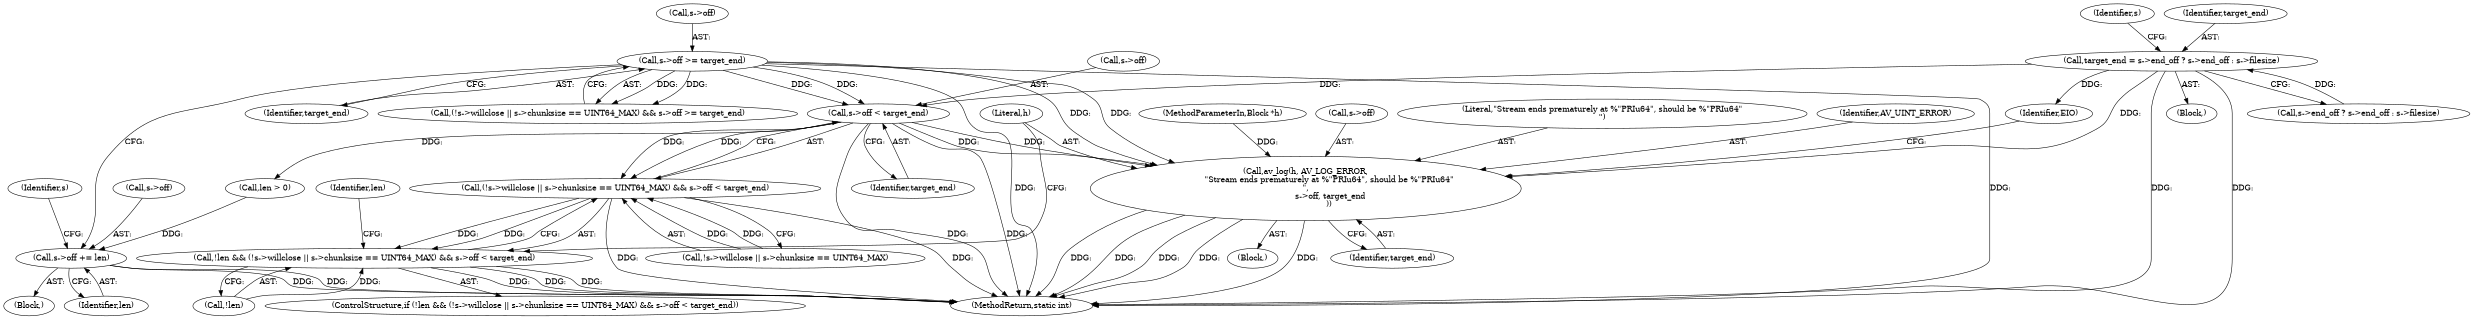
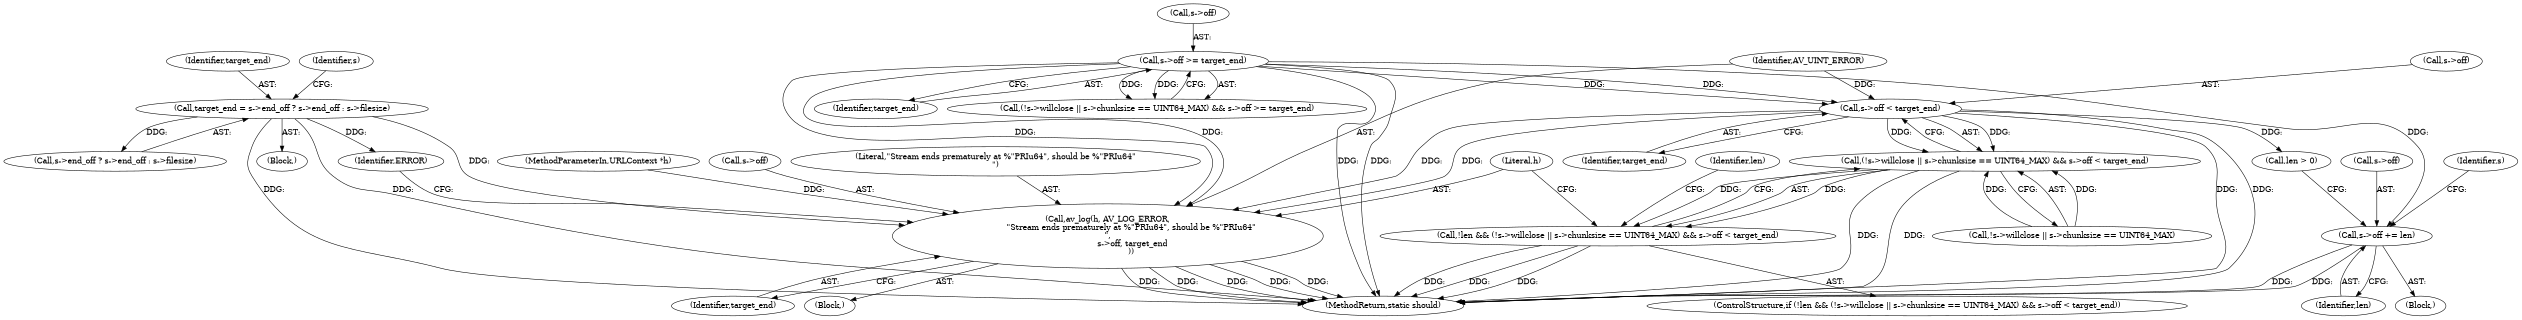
(1479, 77) -> (1847, 84)
(2282, 85) -> (158, 133)
(2327, 85) -> (224, 133)
(1223, 114) -> (598, 161)
(2049, 114) -> (391, 161)
(136, 142) -> (2419, 133)
(174, 235) -> (2338, 190)
(224, 306) -> none
(1022, 306) -> (1383, 306)
